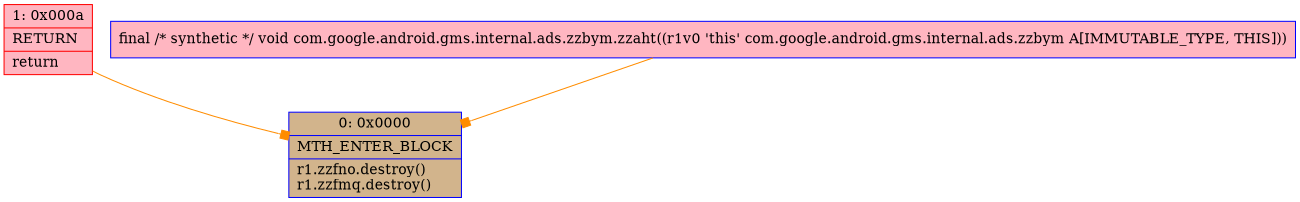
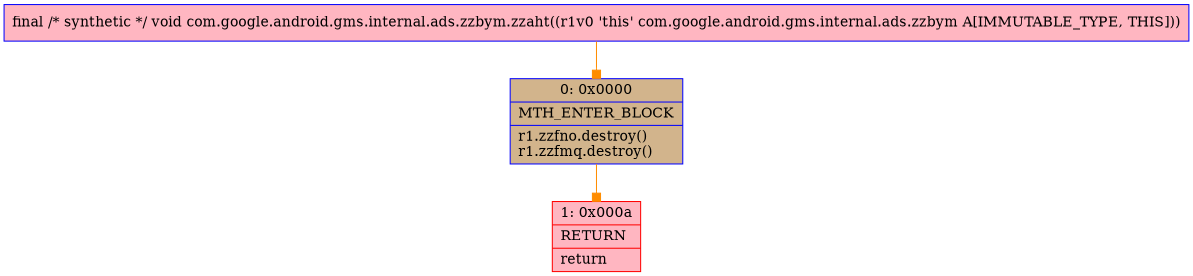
(184, 107) -> (596, 178)
